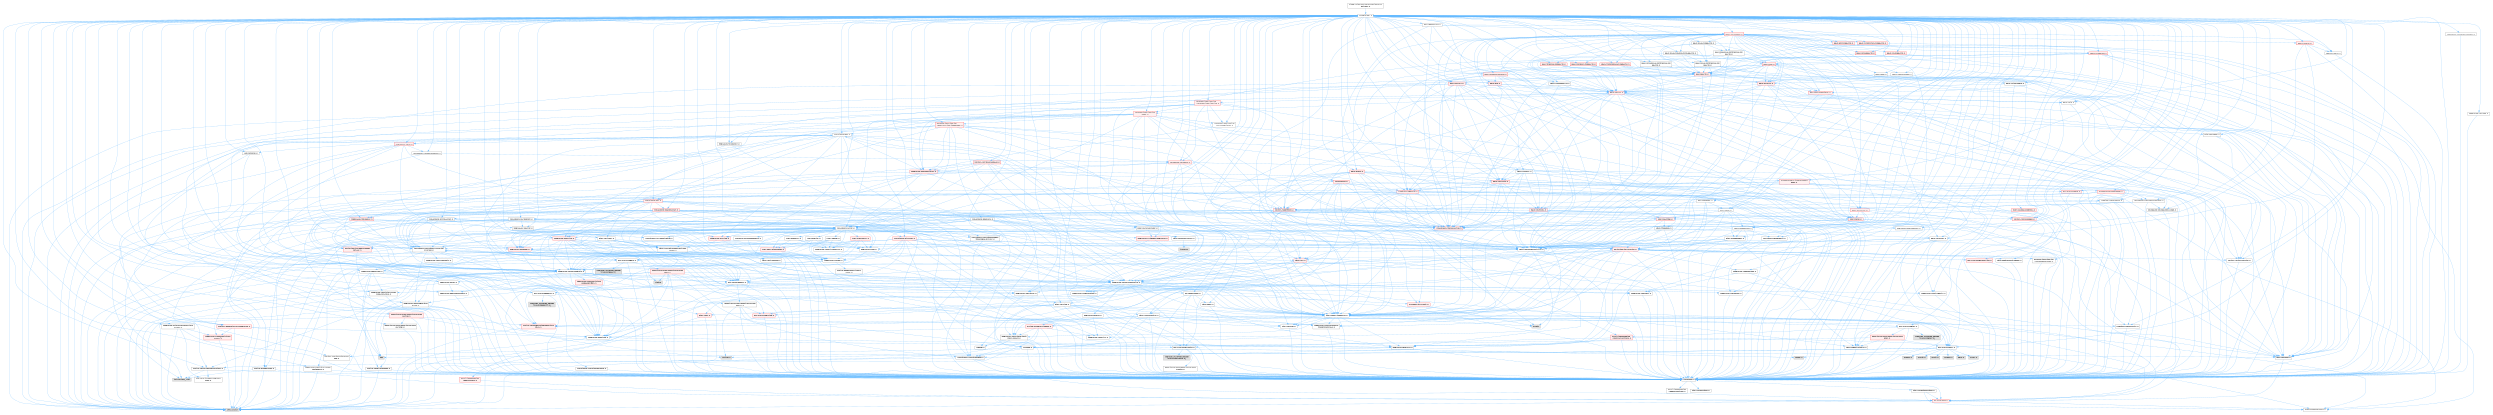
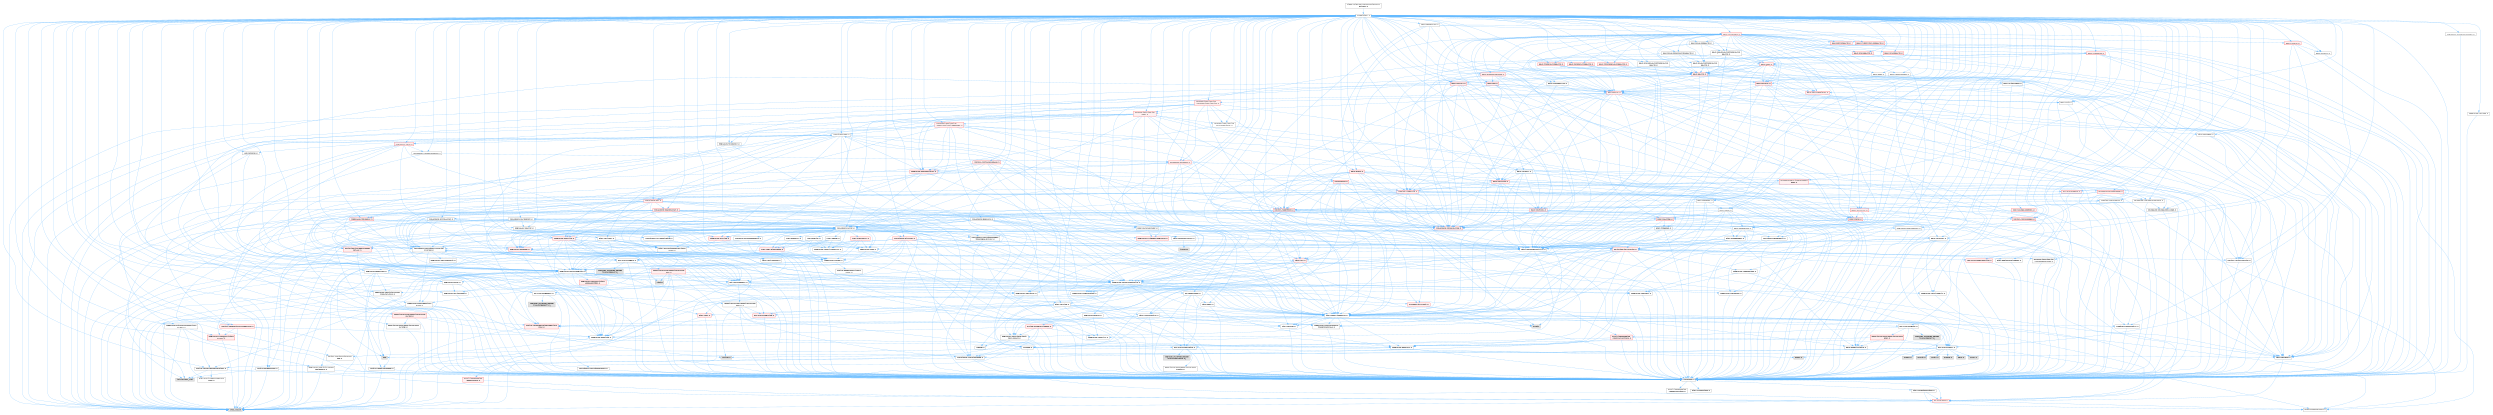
(453, 294) -> (455, 294)
